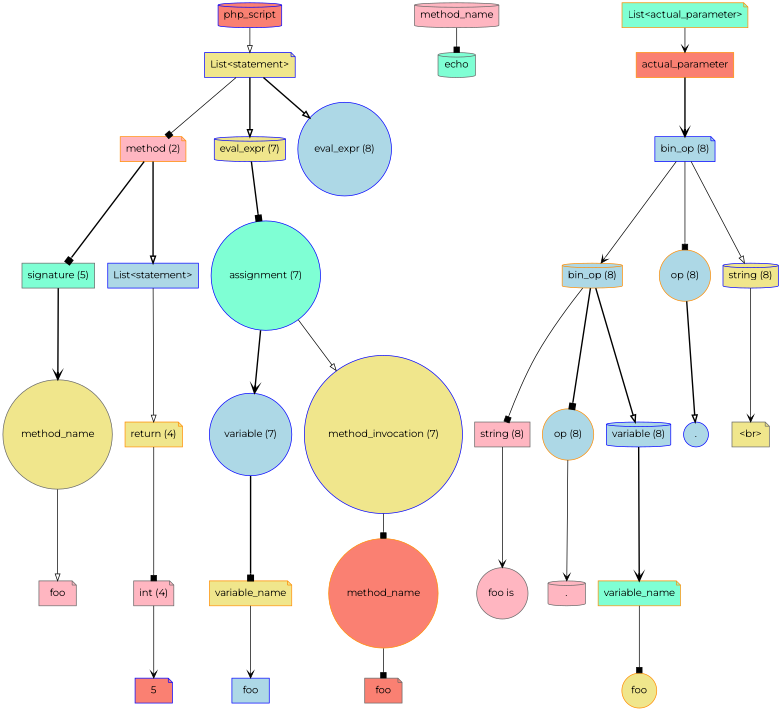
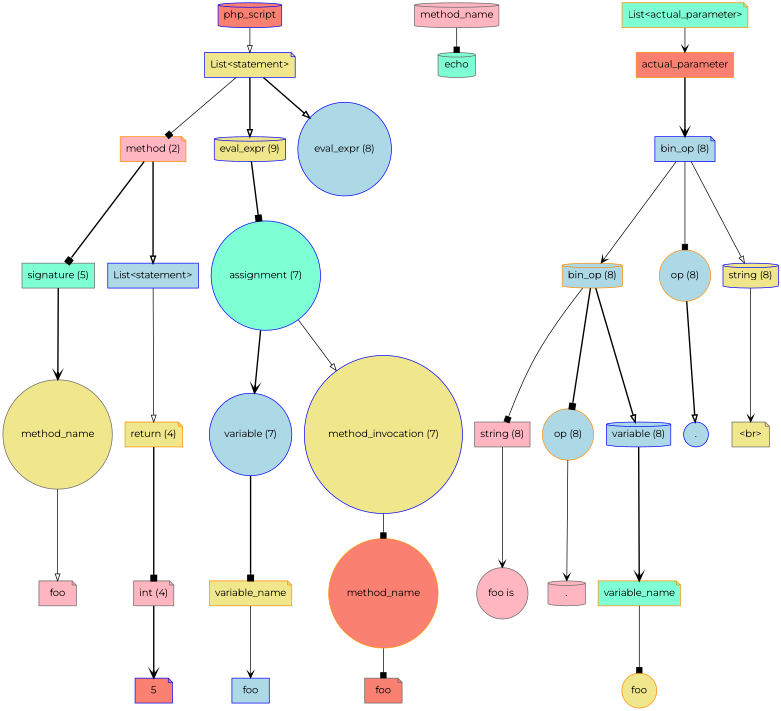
(250, 149) -> (250, 149)
(154, 510) -> (154, 510)
(154, 638) -> (154, 638)
